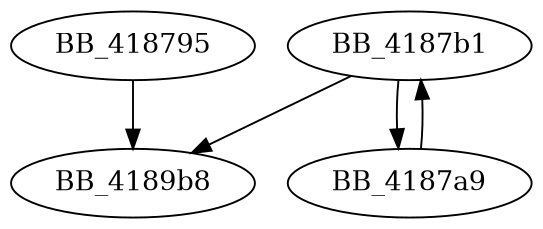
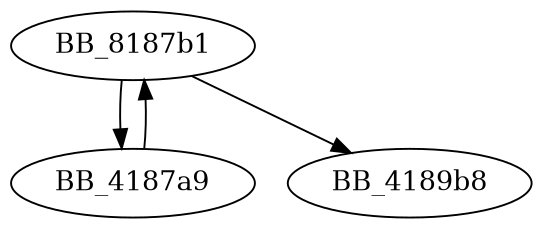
(133, 46) -> none
(410, 46) -> (133, 46)
